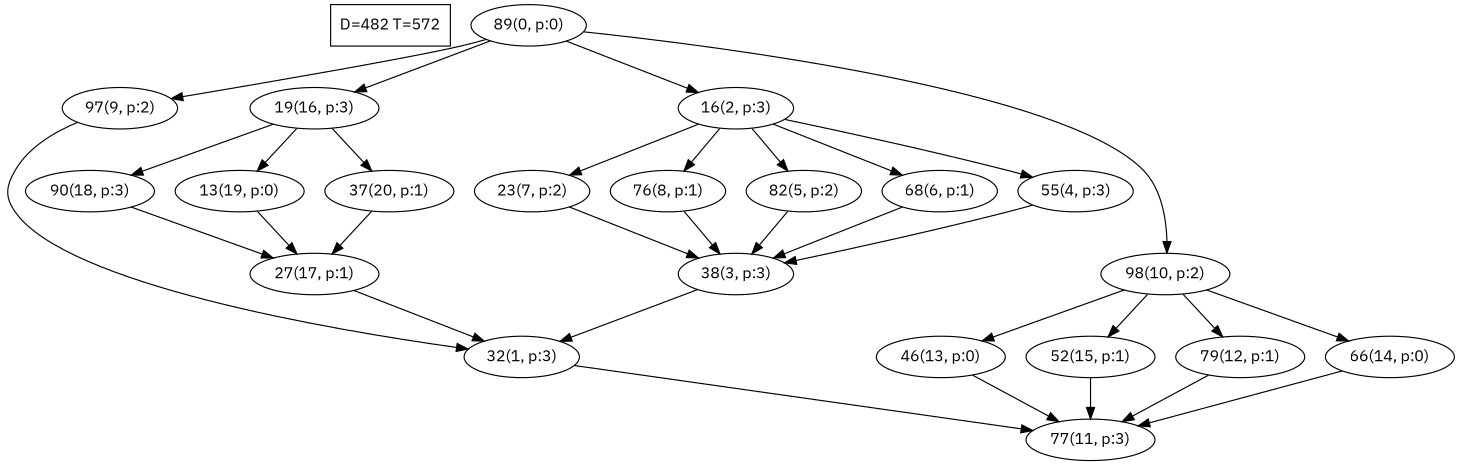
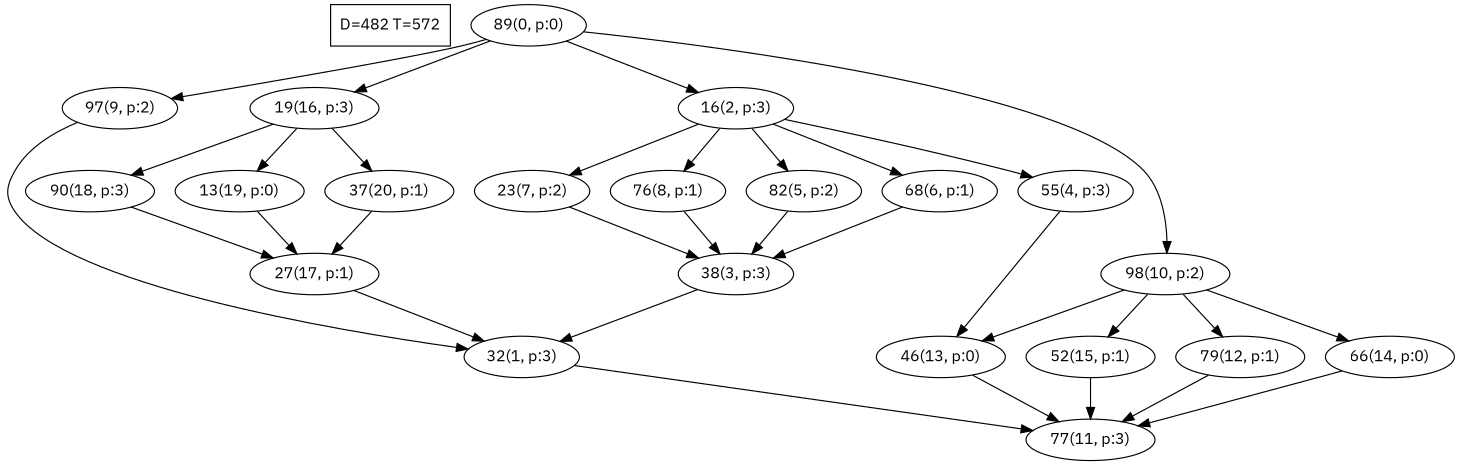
(915, 234) -> (1012, 269)
